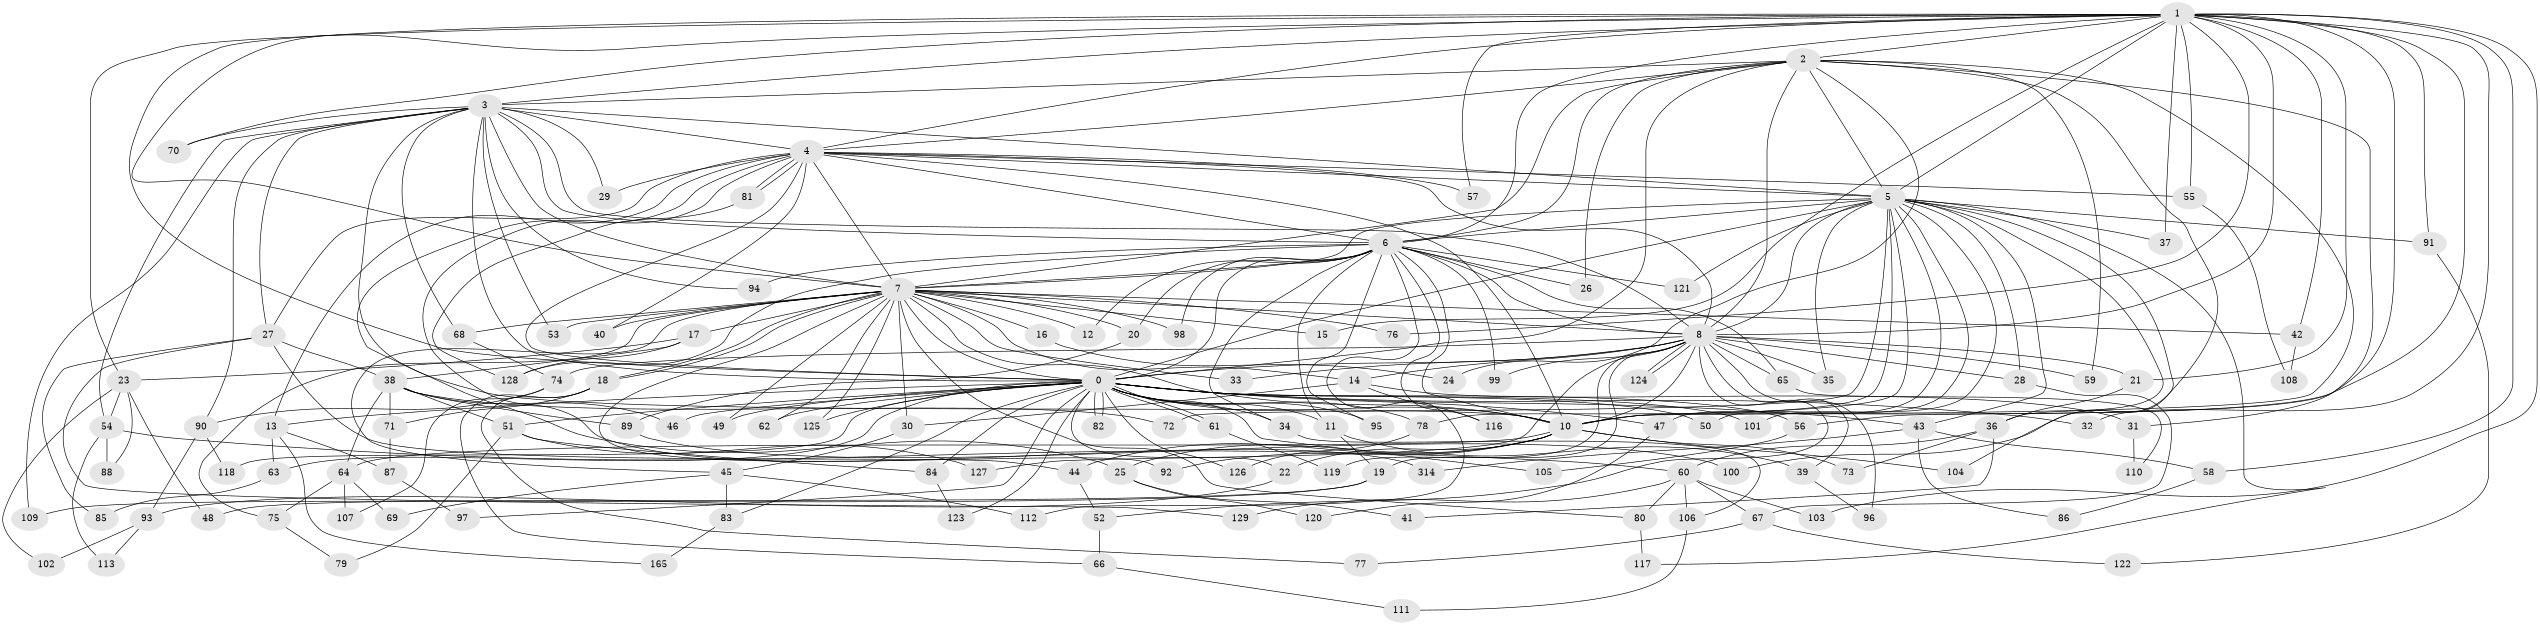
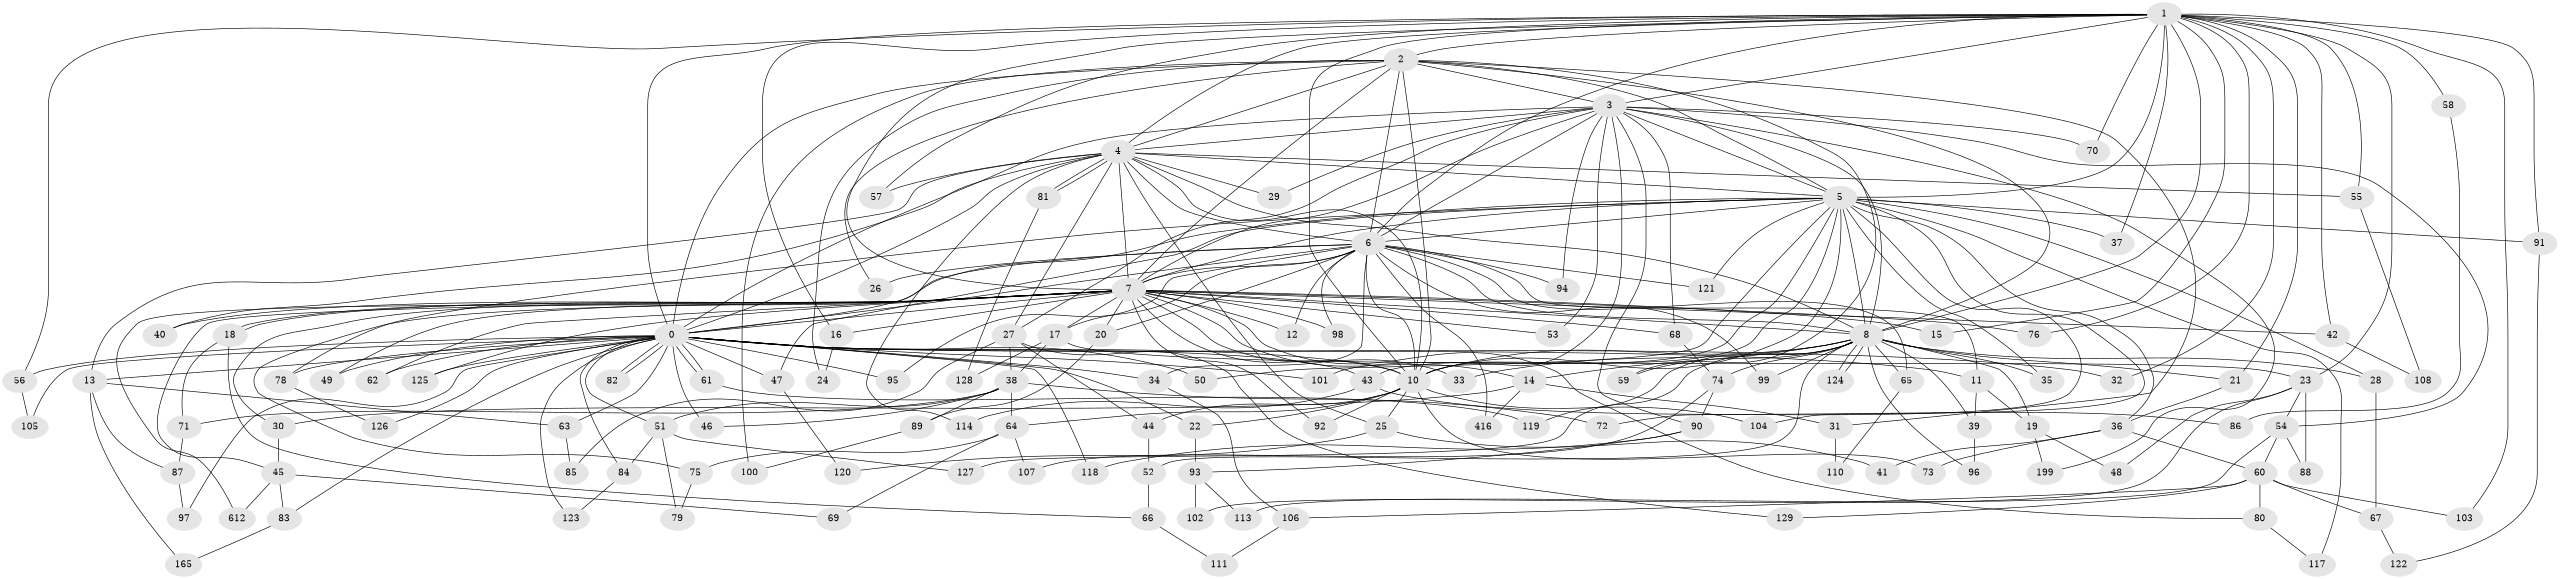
none -> (1318, 28)
(934, 270) -> (1208, 279)
(1357, 363) -> none
(1494, 427) -> (1483, 427)
(2064, 450) -> none
(1427, 473) -> (965, 427)
(30, 519) -> (2045, 473)
(1029, 519) -> (237, 519)
(1361, 565) -> none
